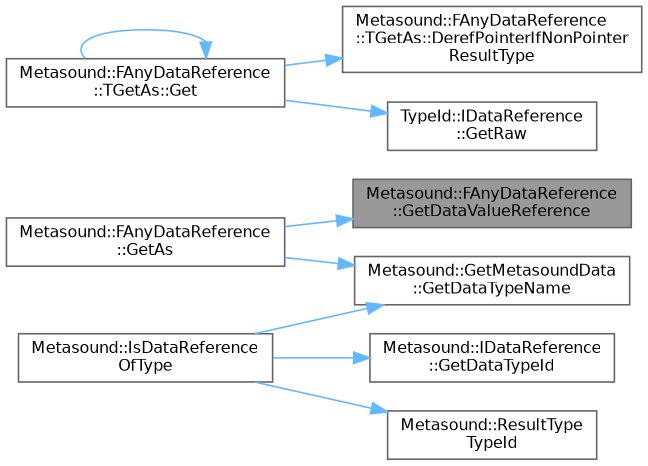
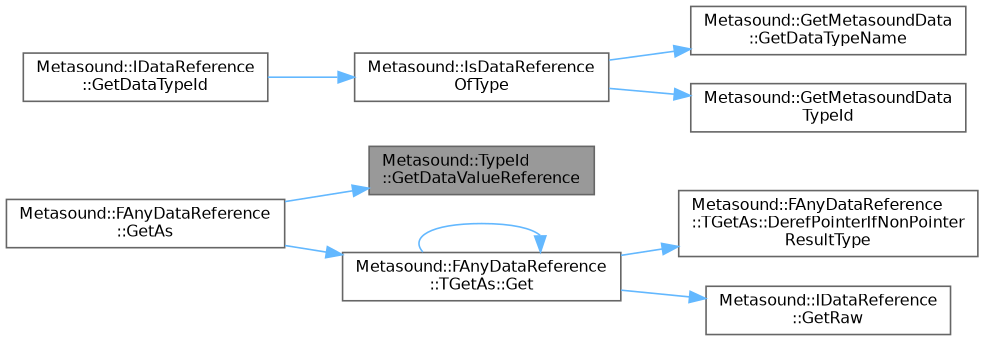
(492, 126) -> (828, 310)
(492, 203) -> (482, 170)
(312, 261) -> (306, 249)
(313, 358) -> (303, 77)
(492, 435) -> (828, 108)
